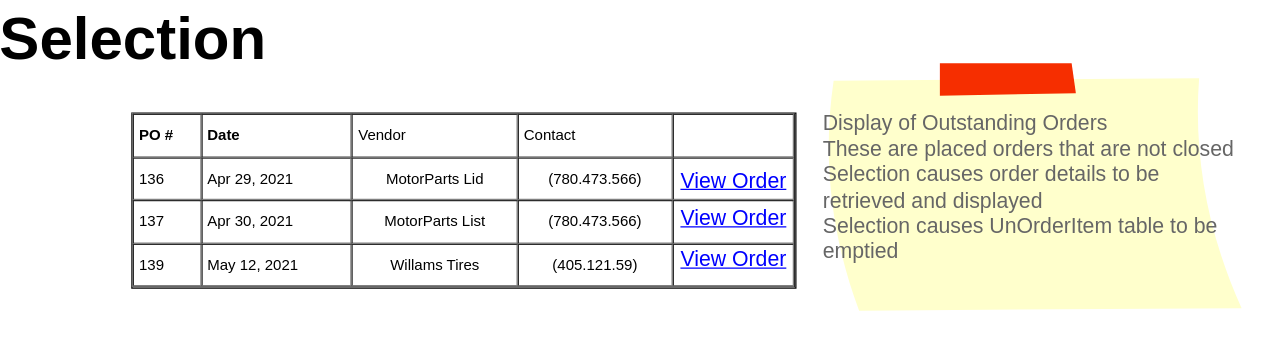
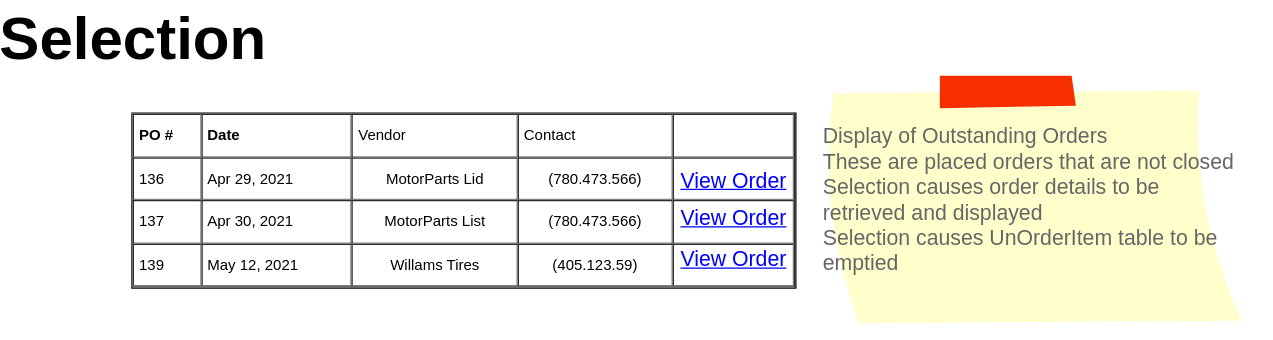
(299, 149) -> (299, 149)
(1033, 188) -> (1033, 201)
